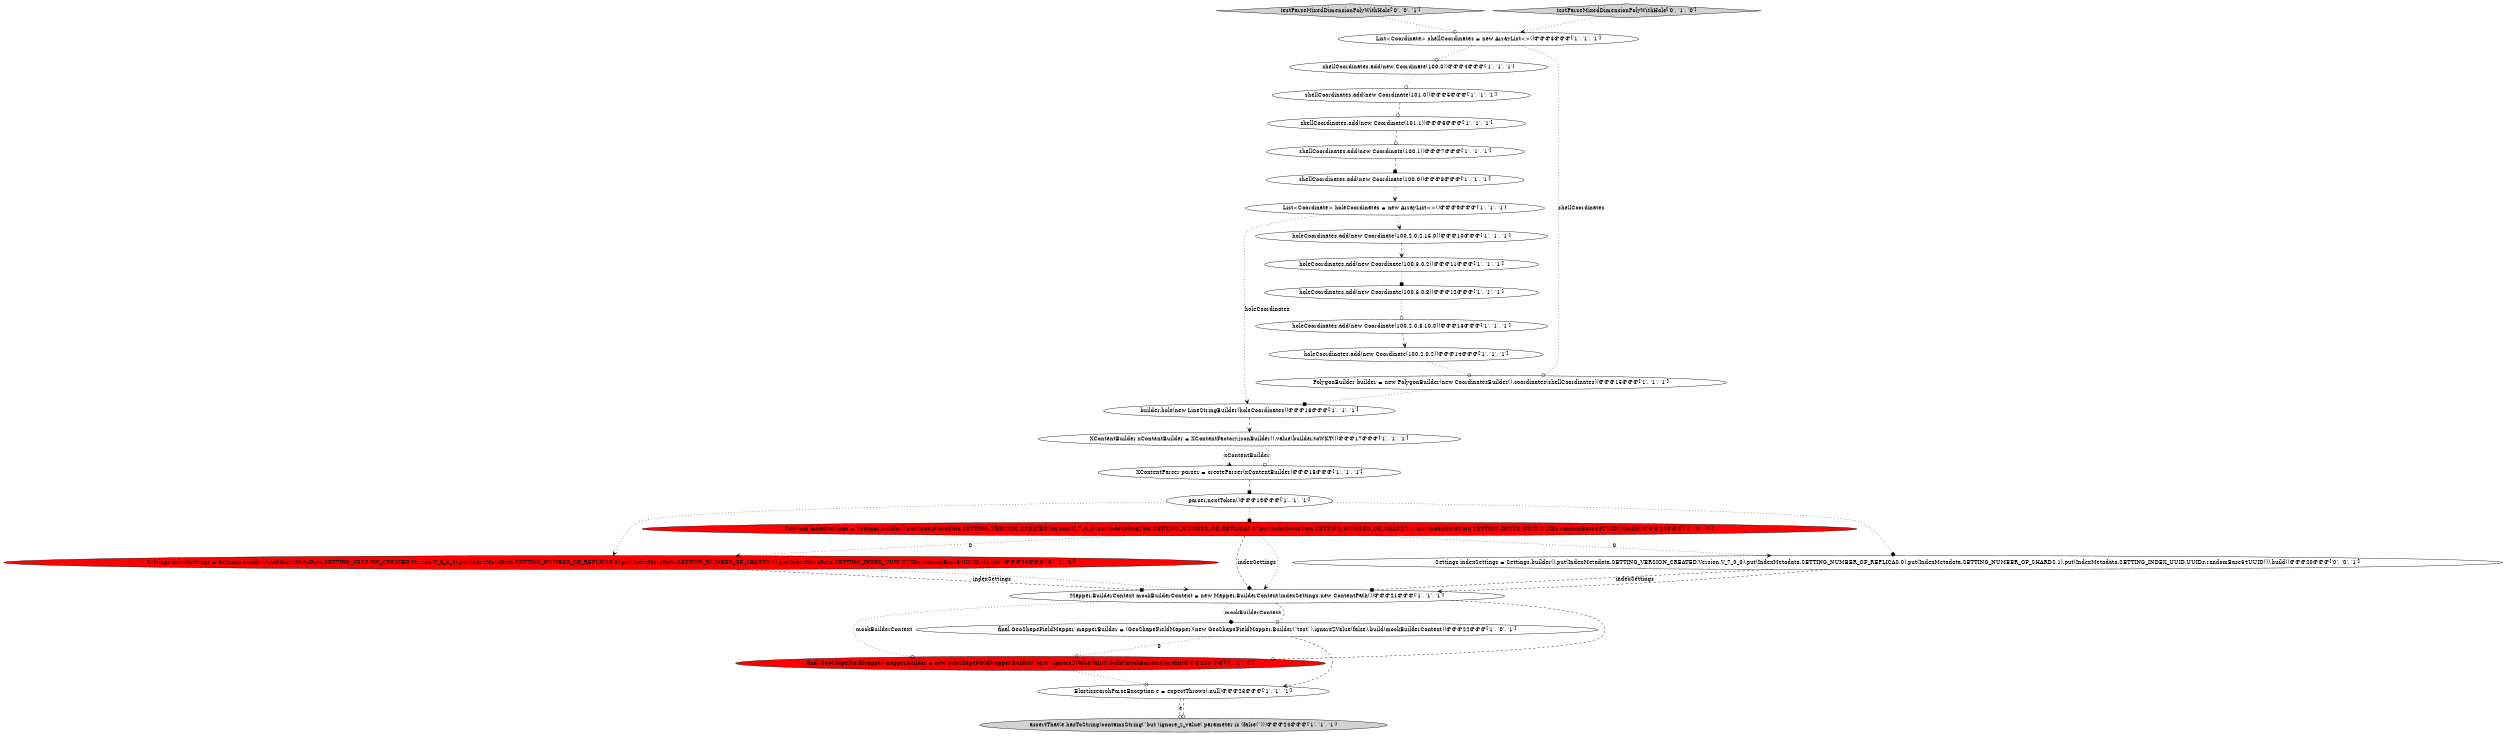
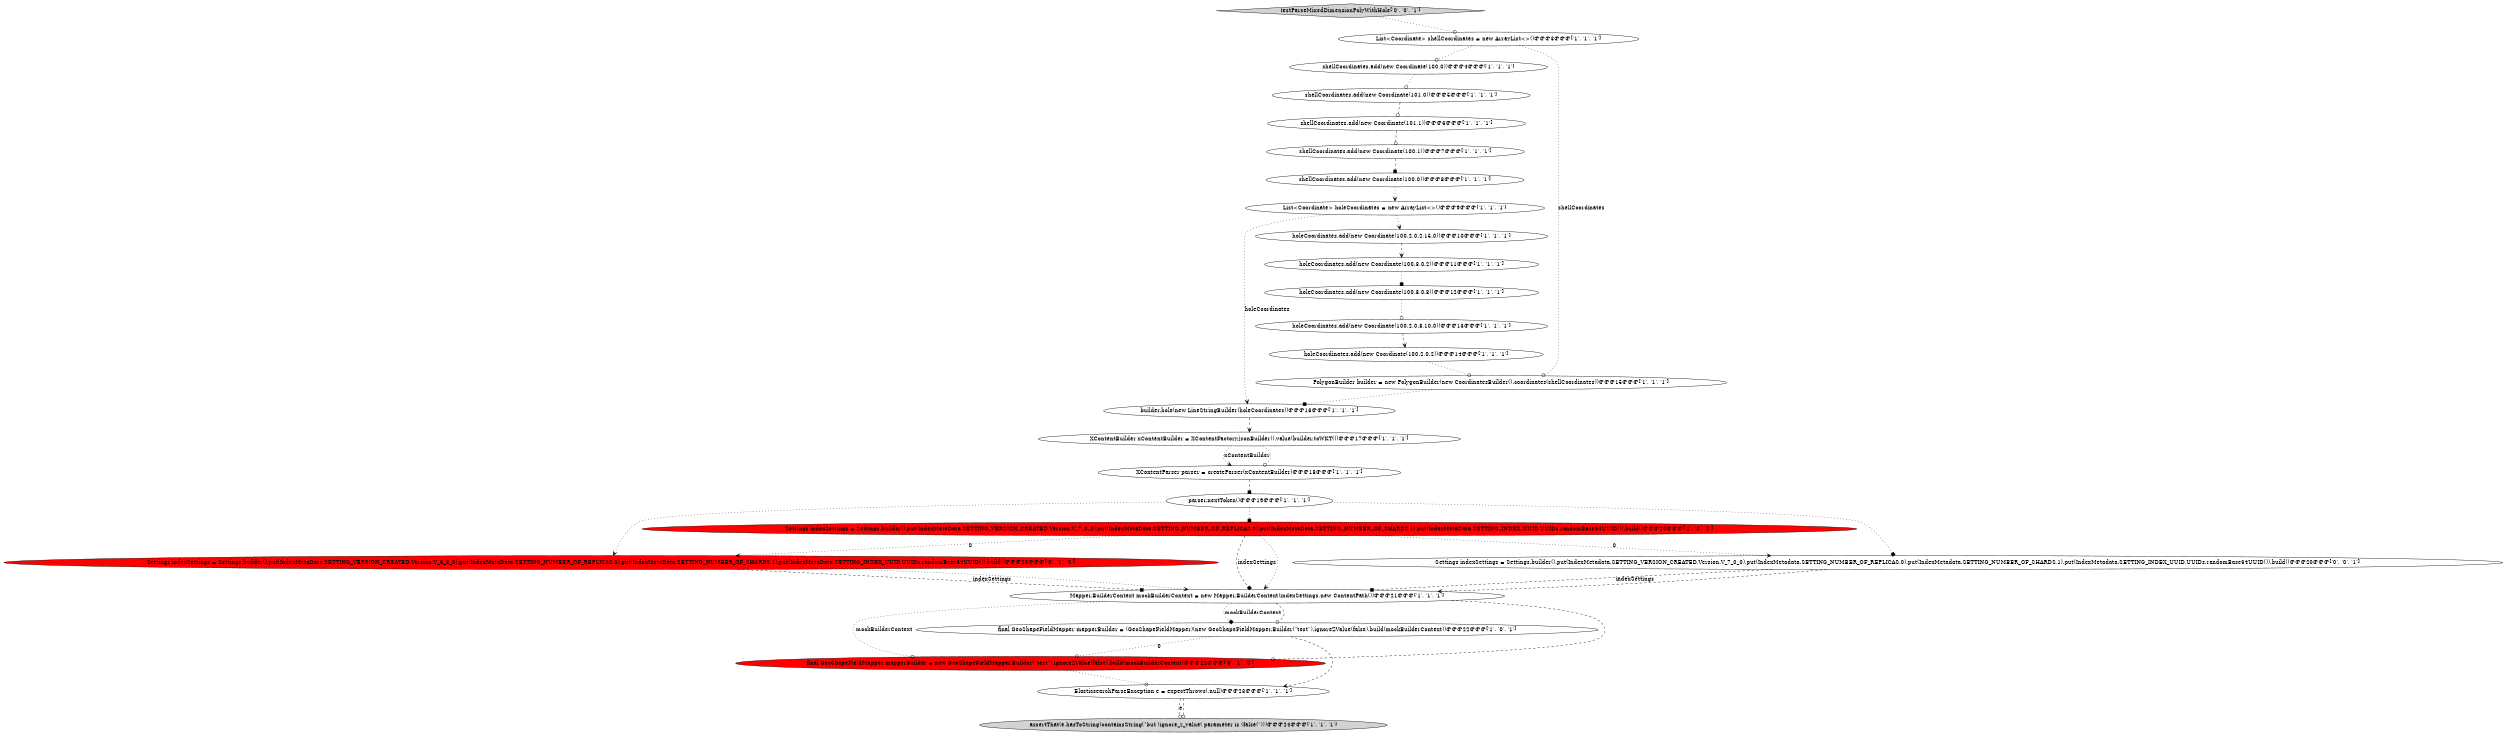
(1627, 11) -> none
